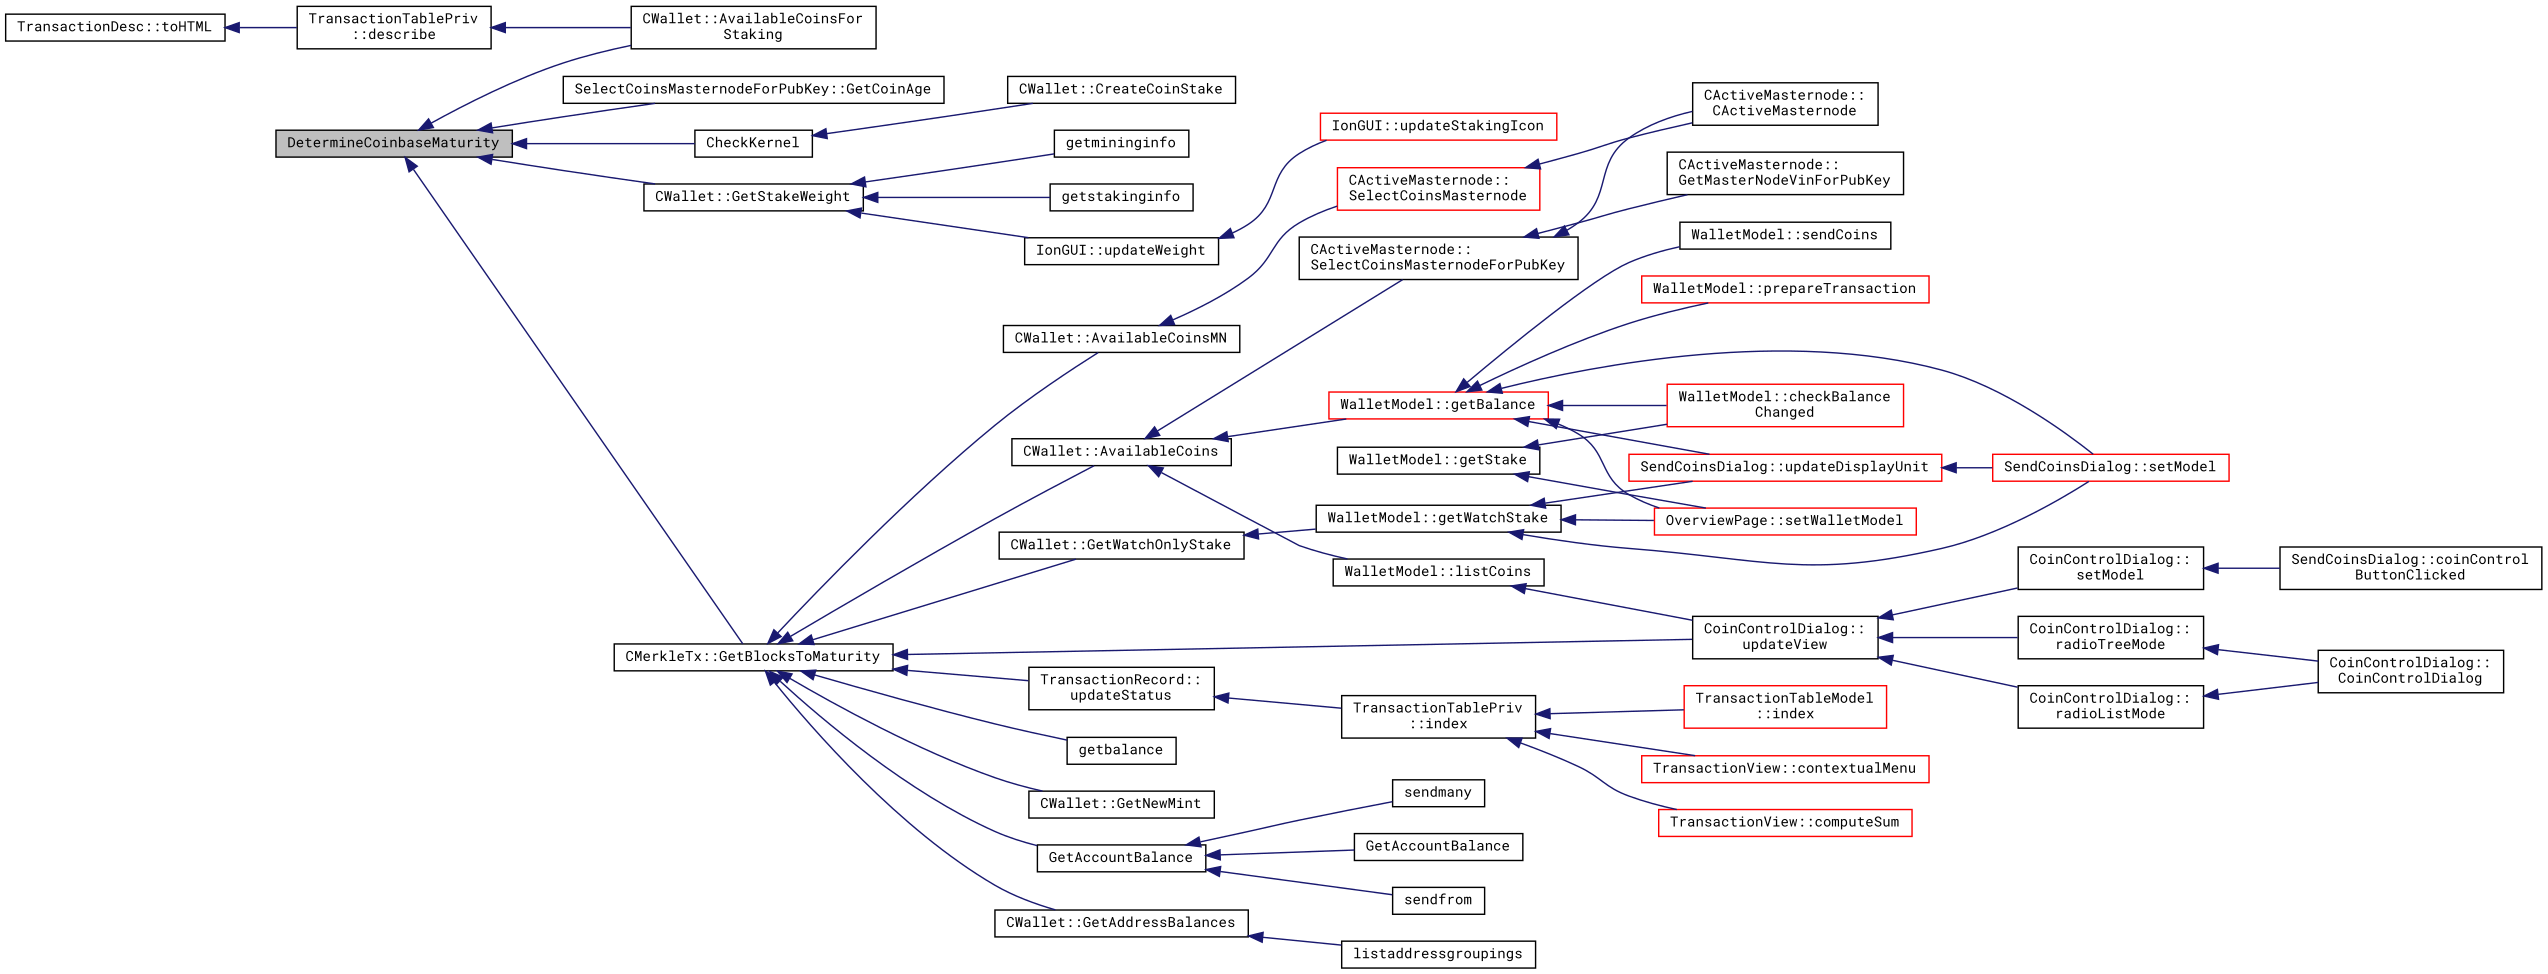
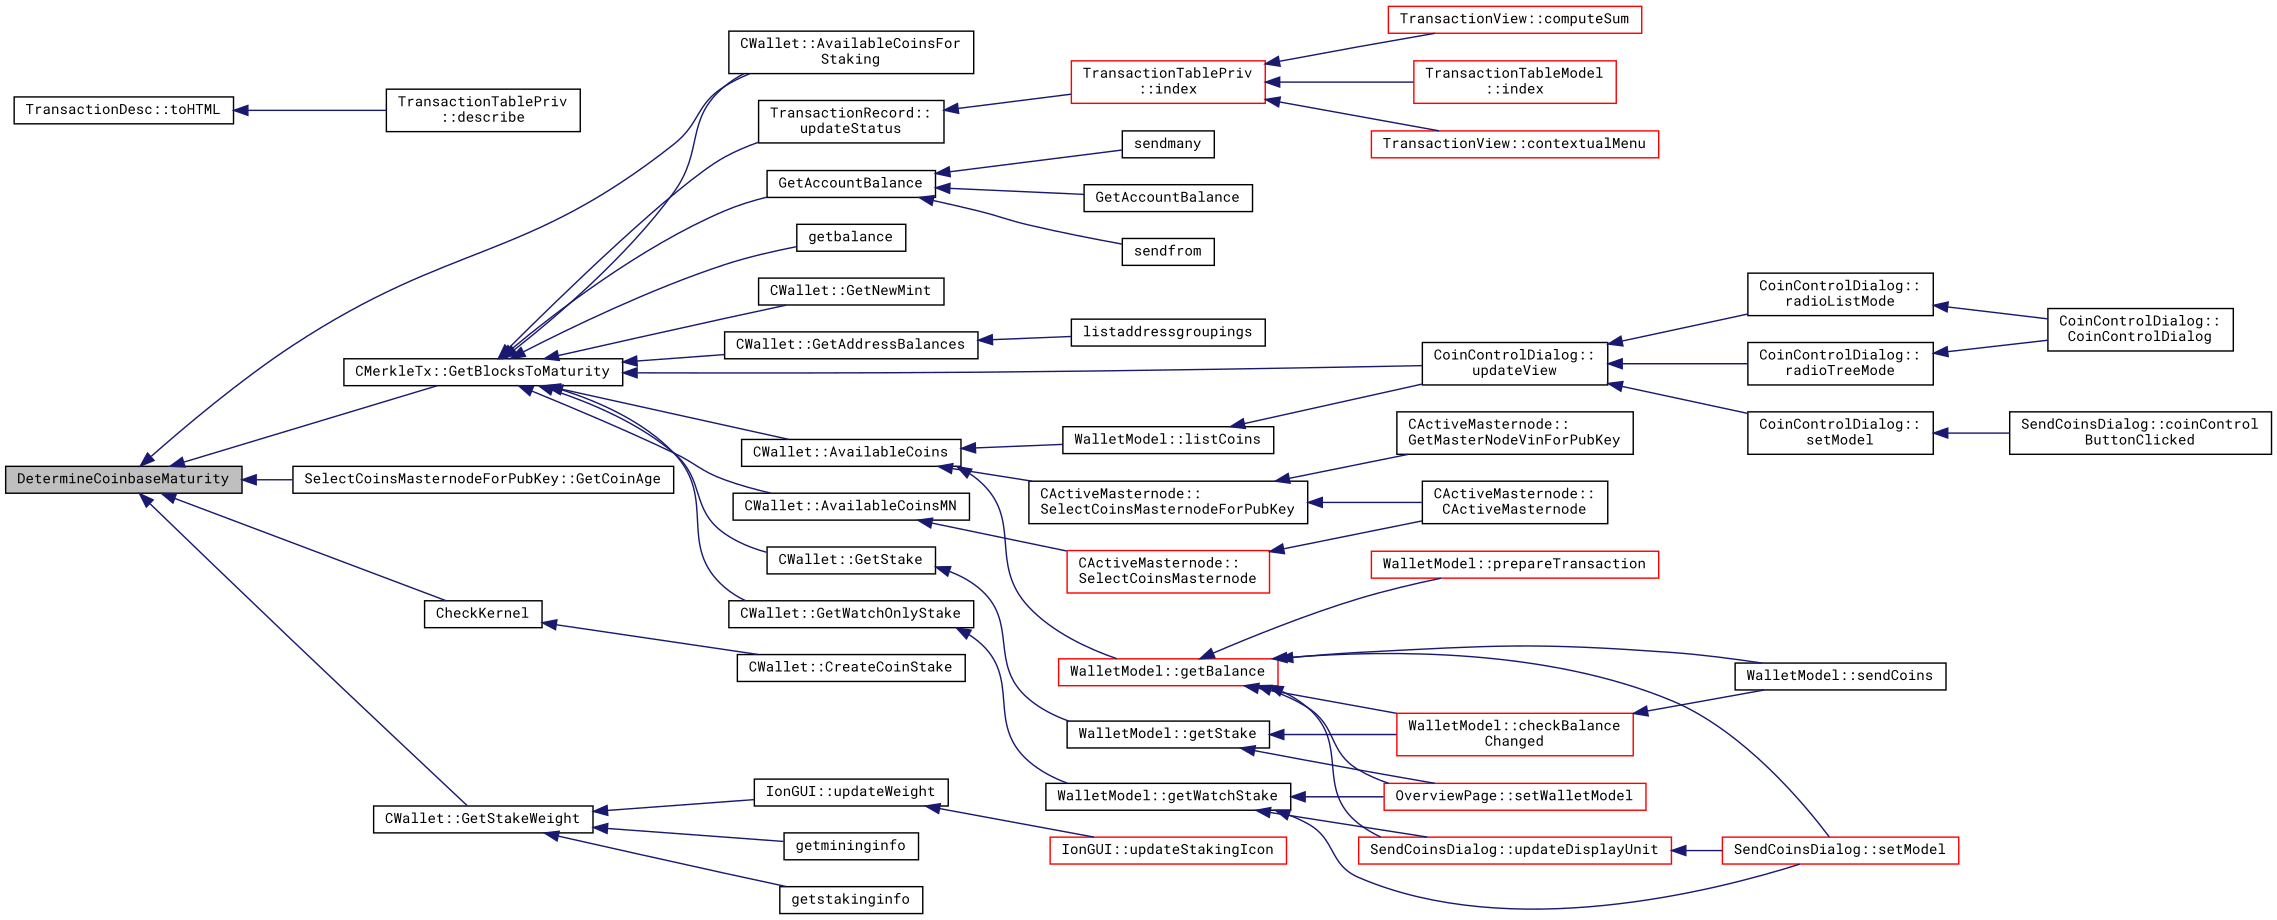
(568, 28) -> (630, 245)
none -> (851, 560)
none -> (1706, 700)
(1439, 717) -> (1168, 82)
